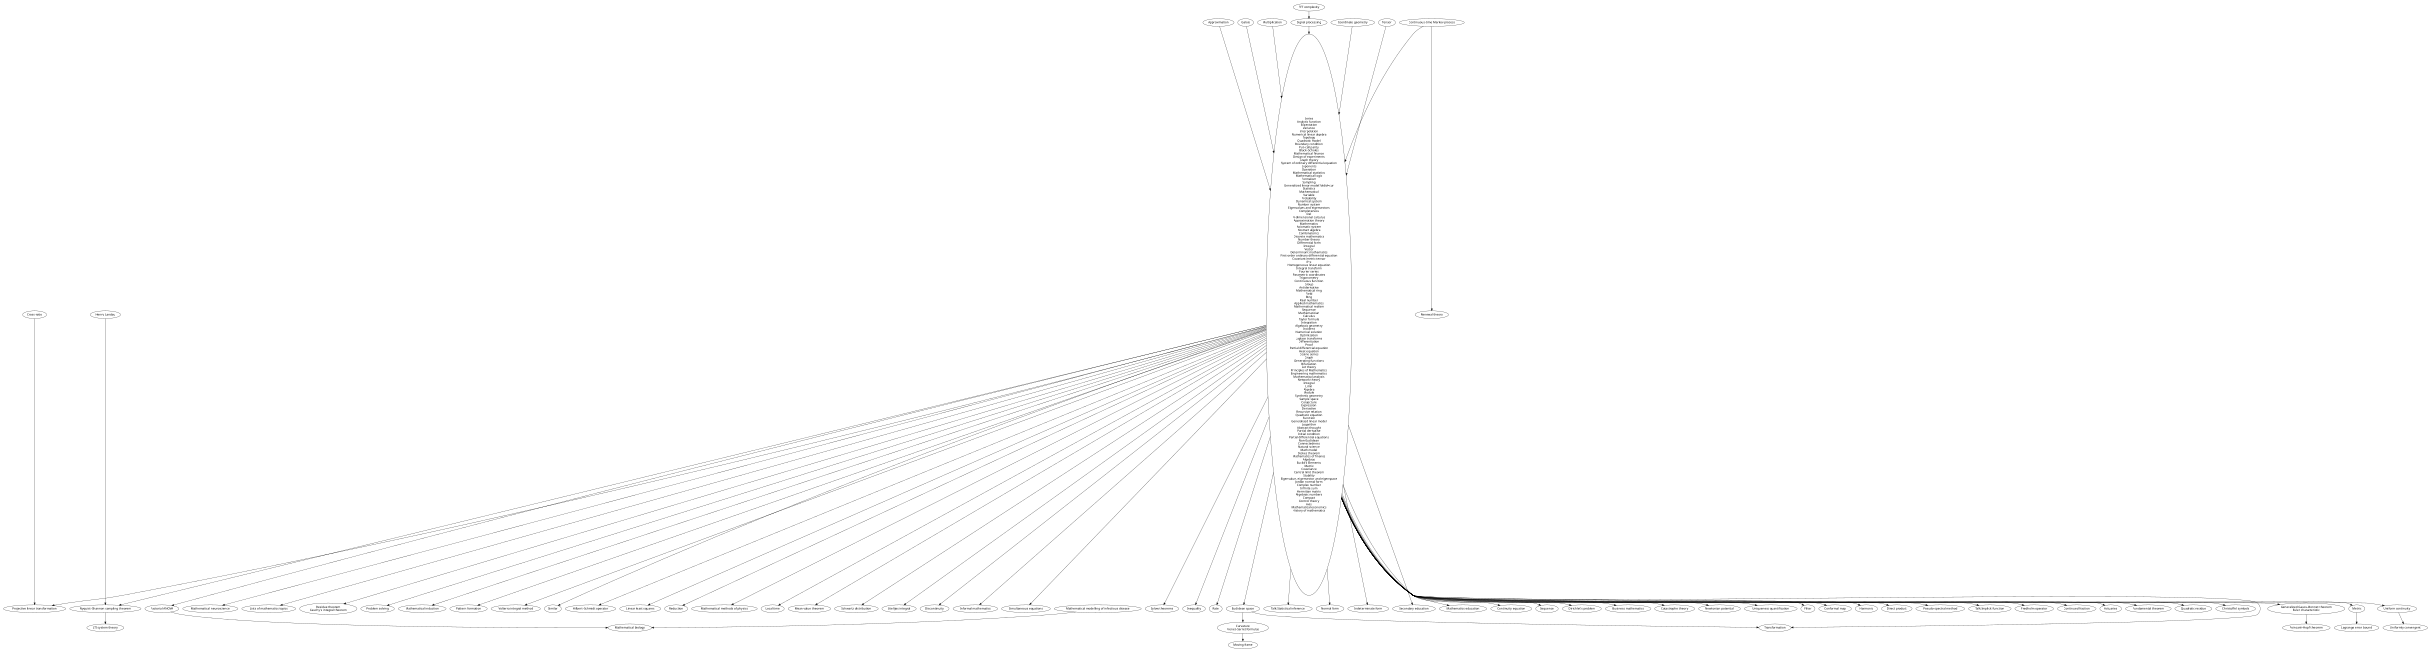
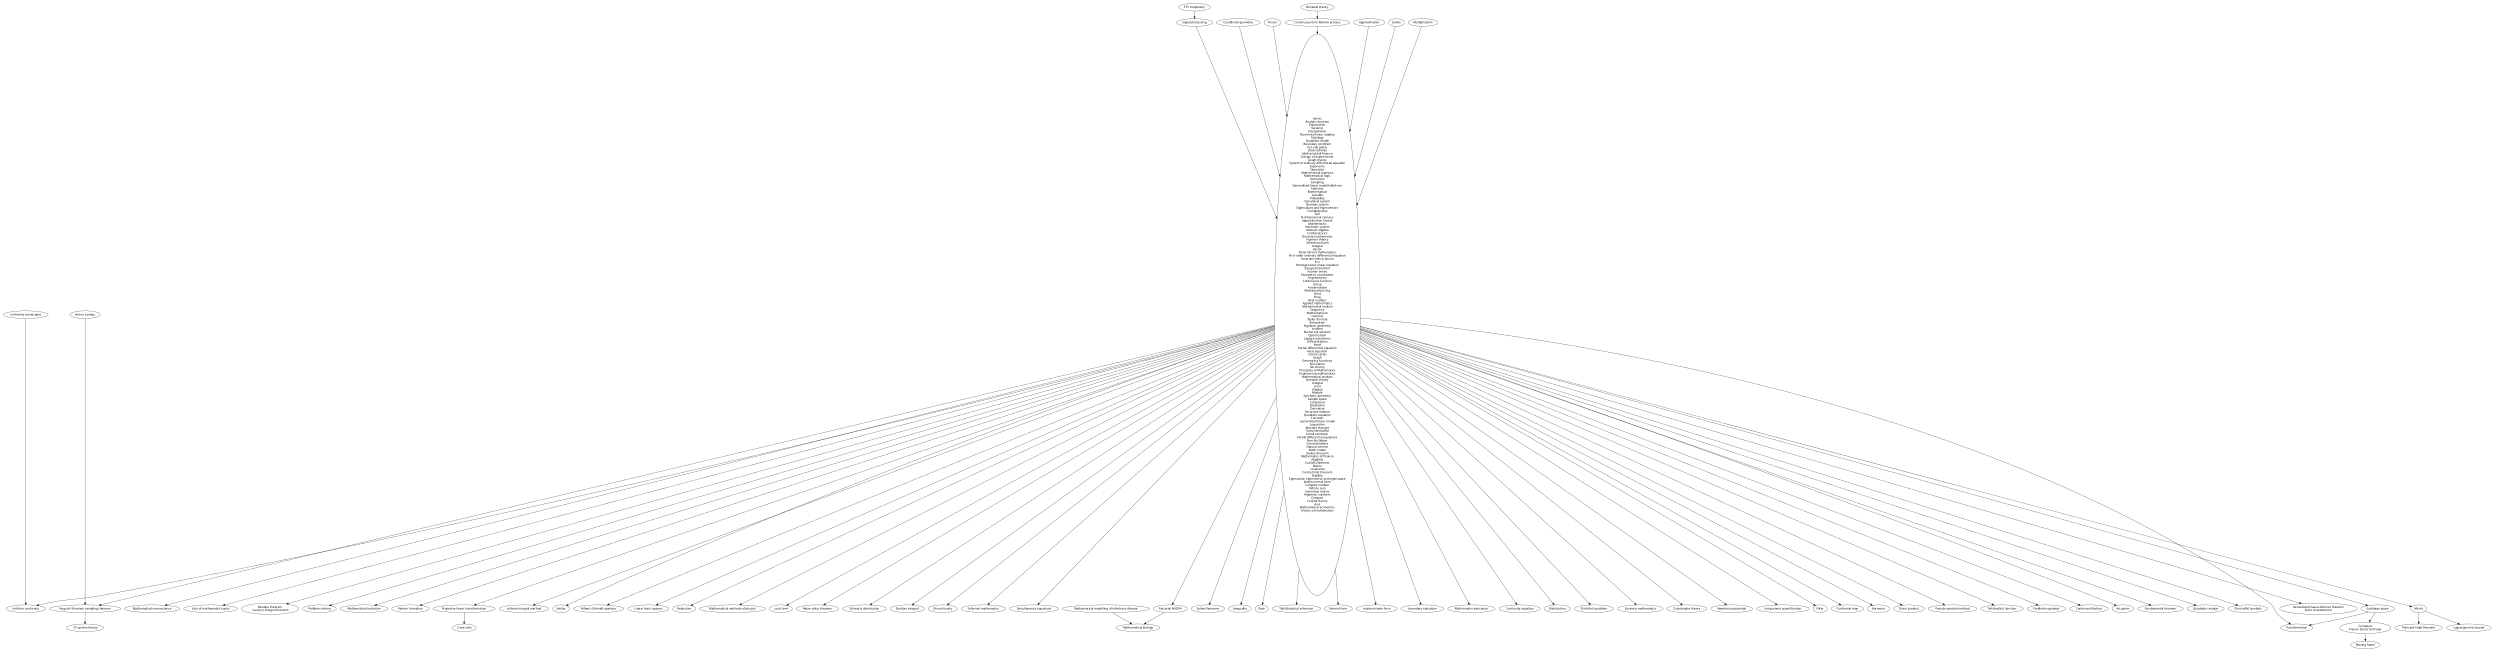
(1432, 168) -> (1317, 14)
(35, 461) -> (464, 617)
(1547, 609) -> (1557, 609)
(2401, 617) -> (26, 461)
(2306, 618) -> (2419, 617)
